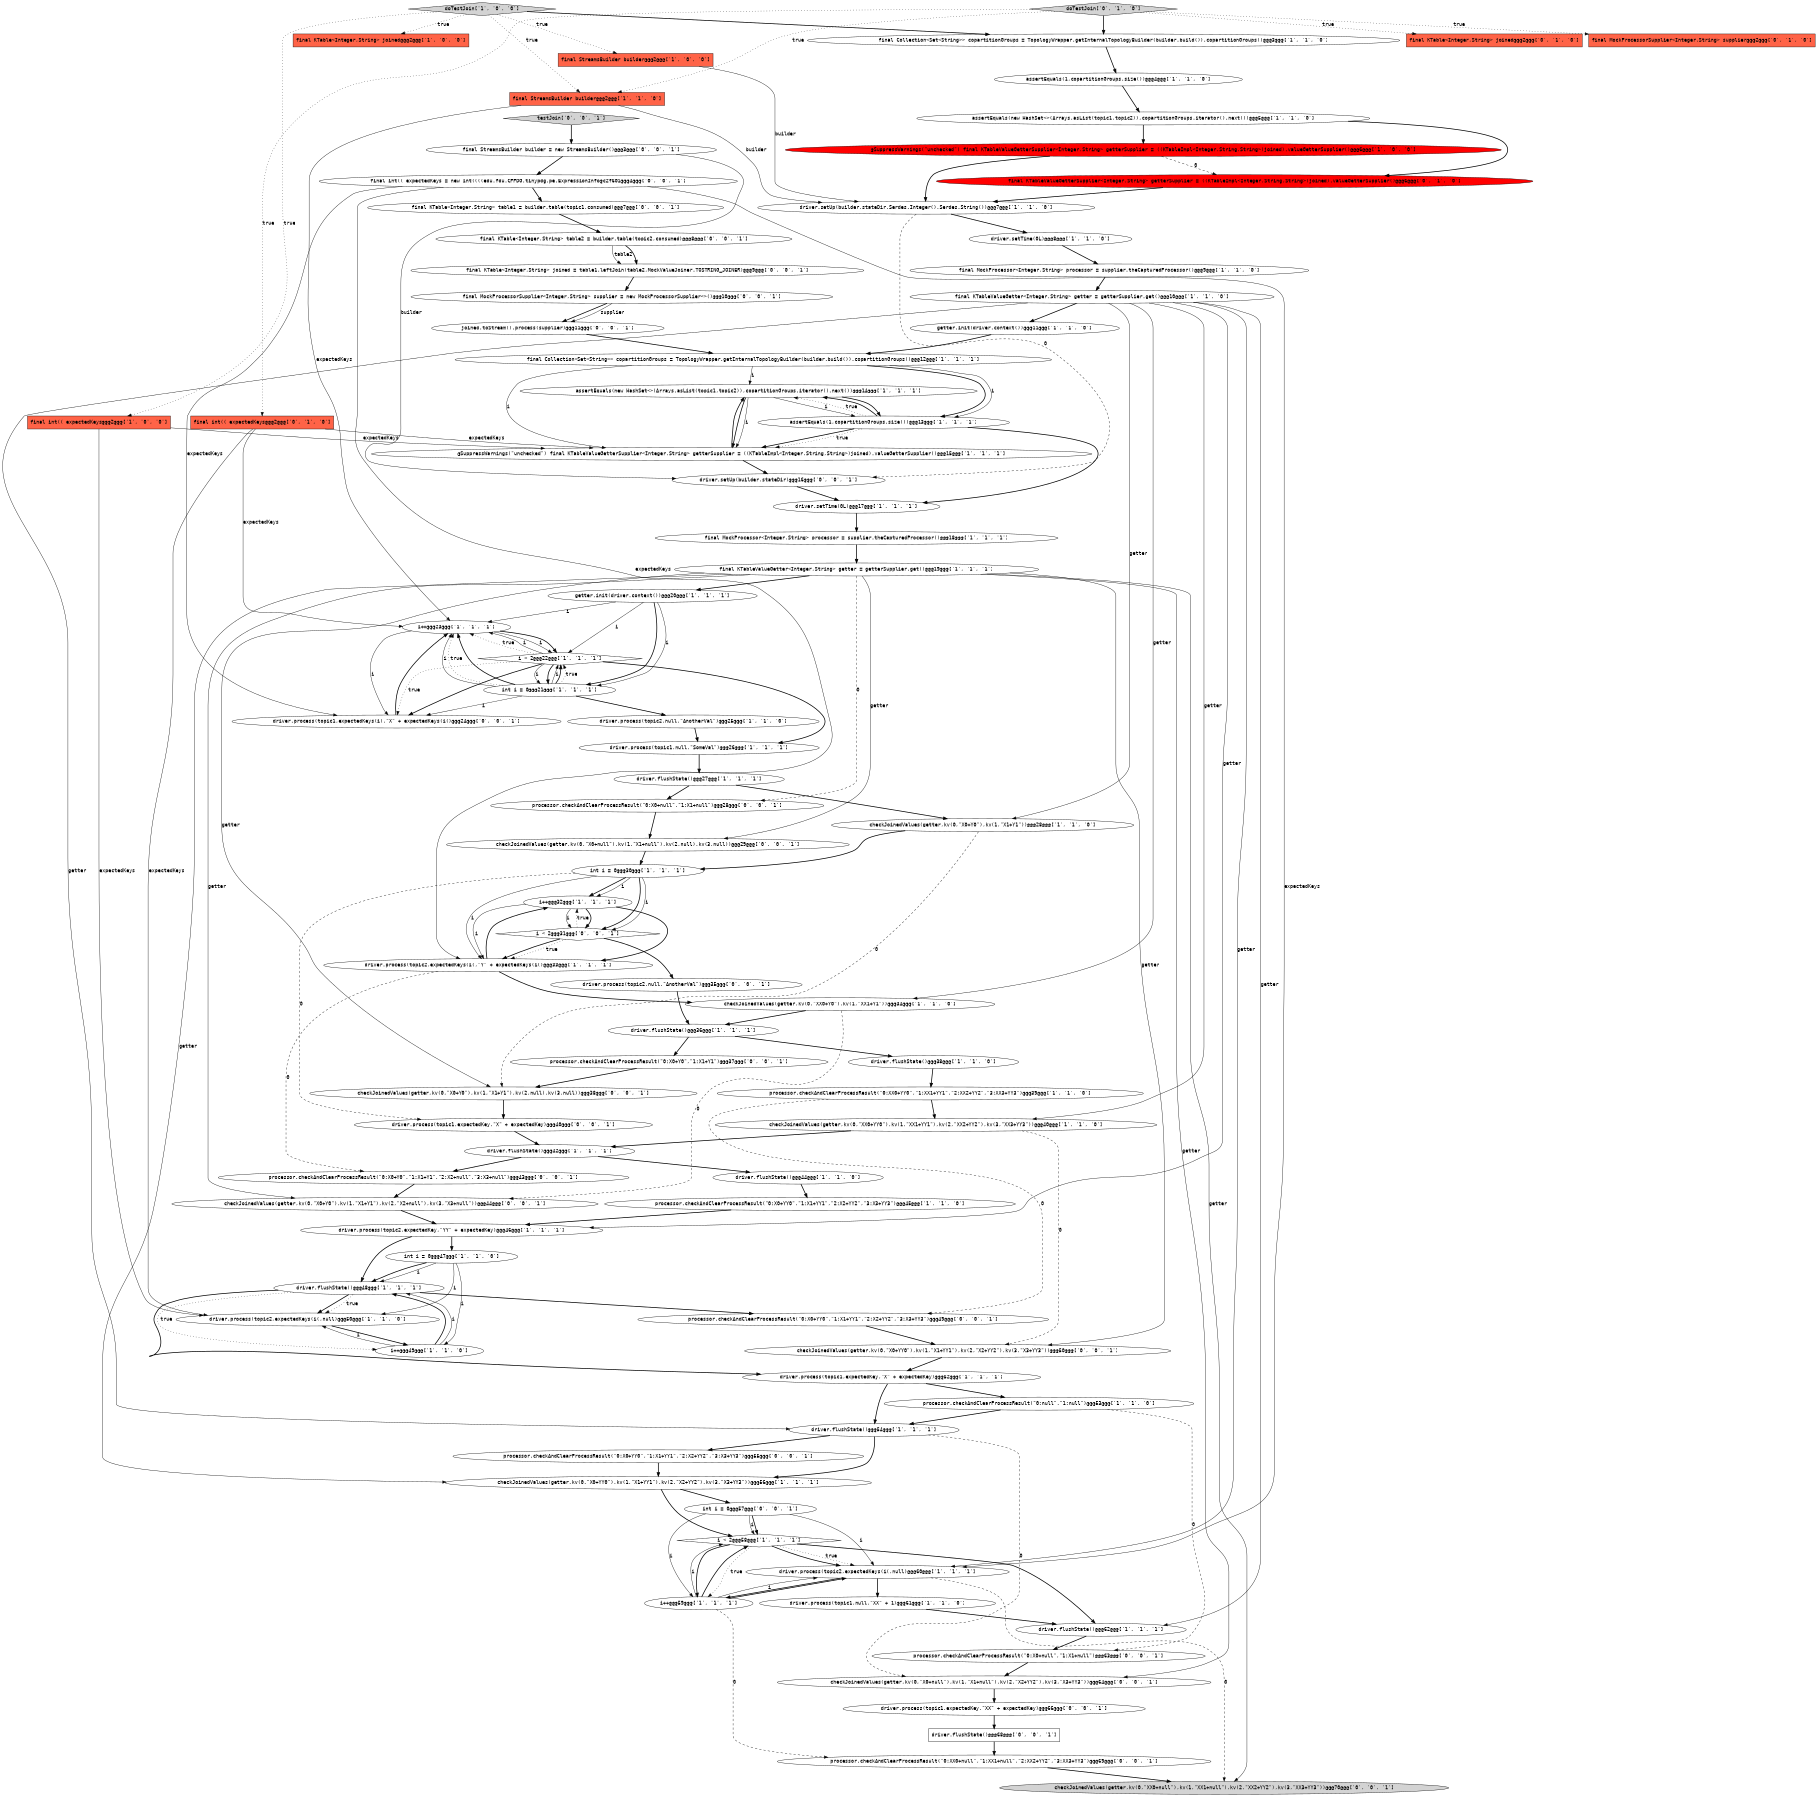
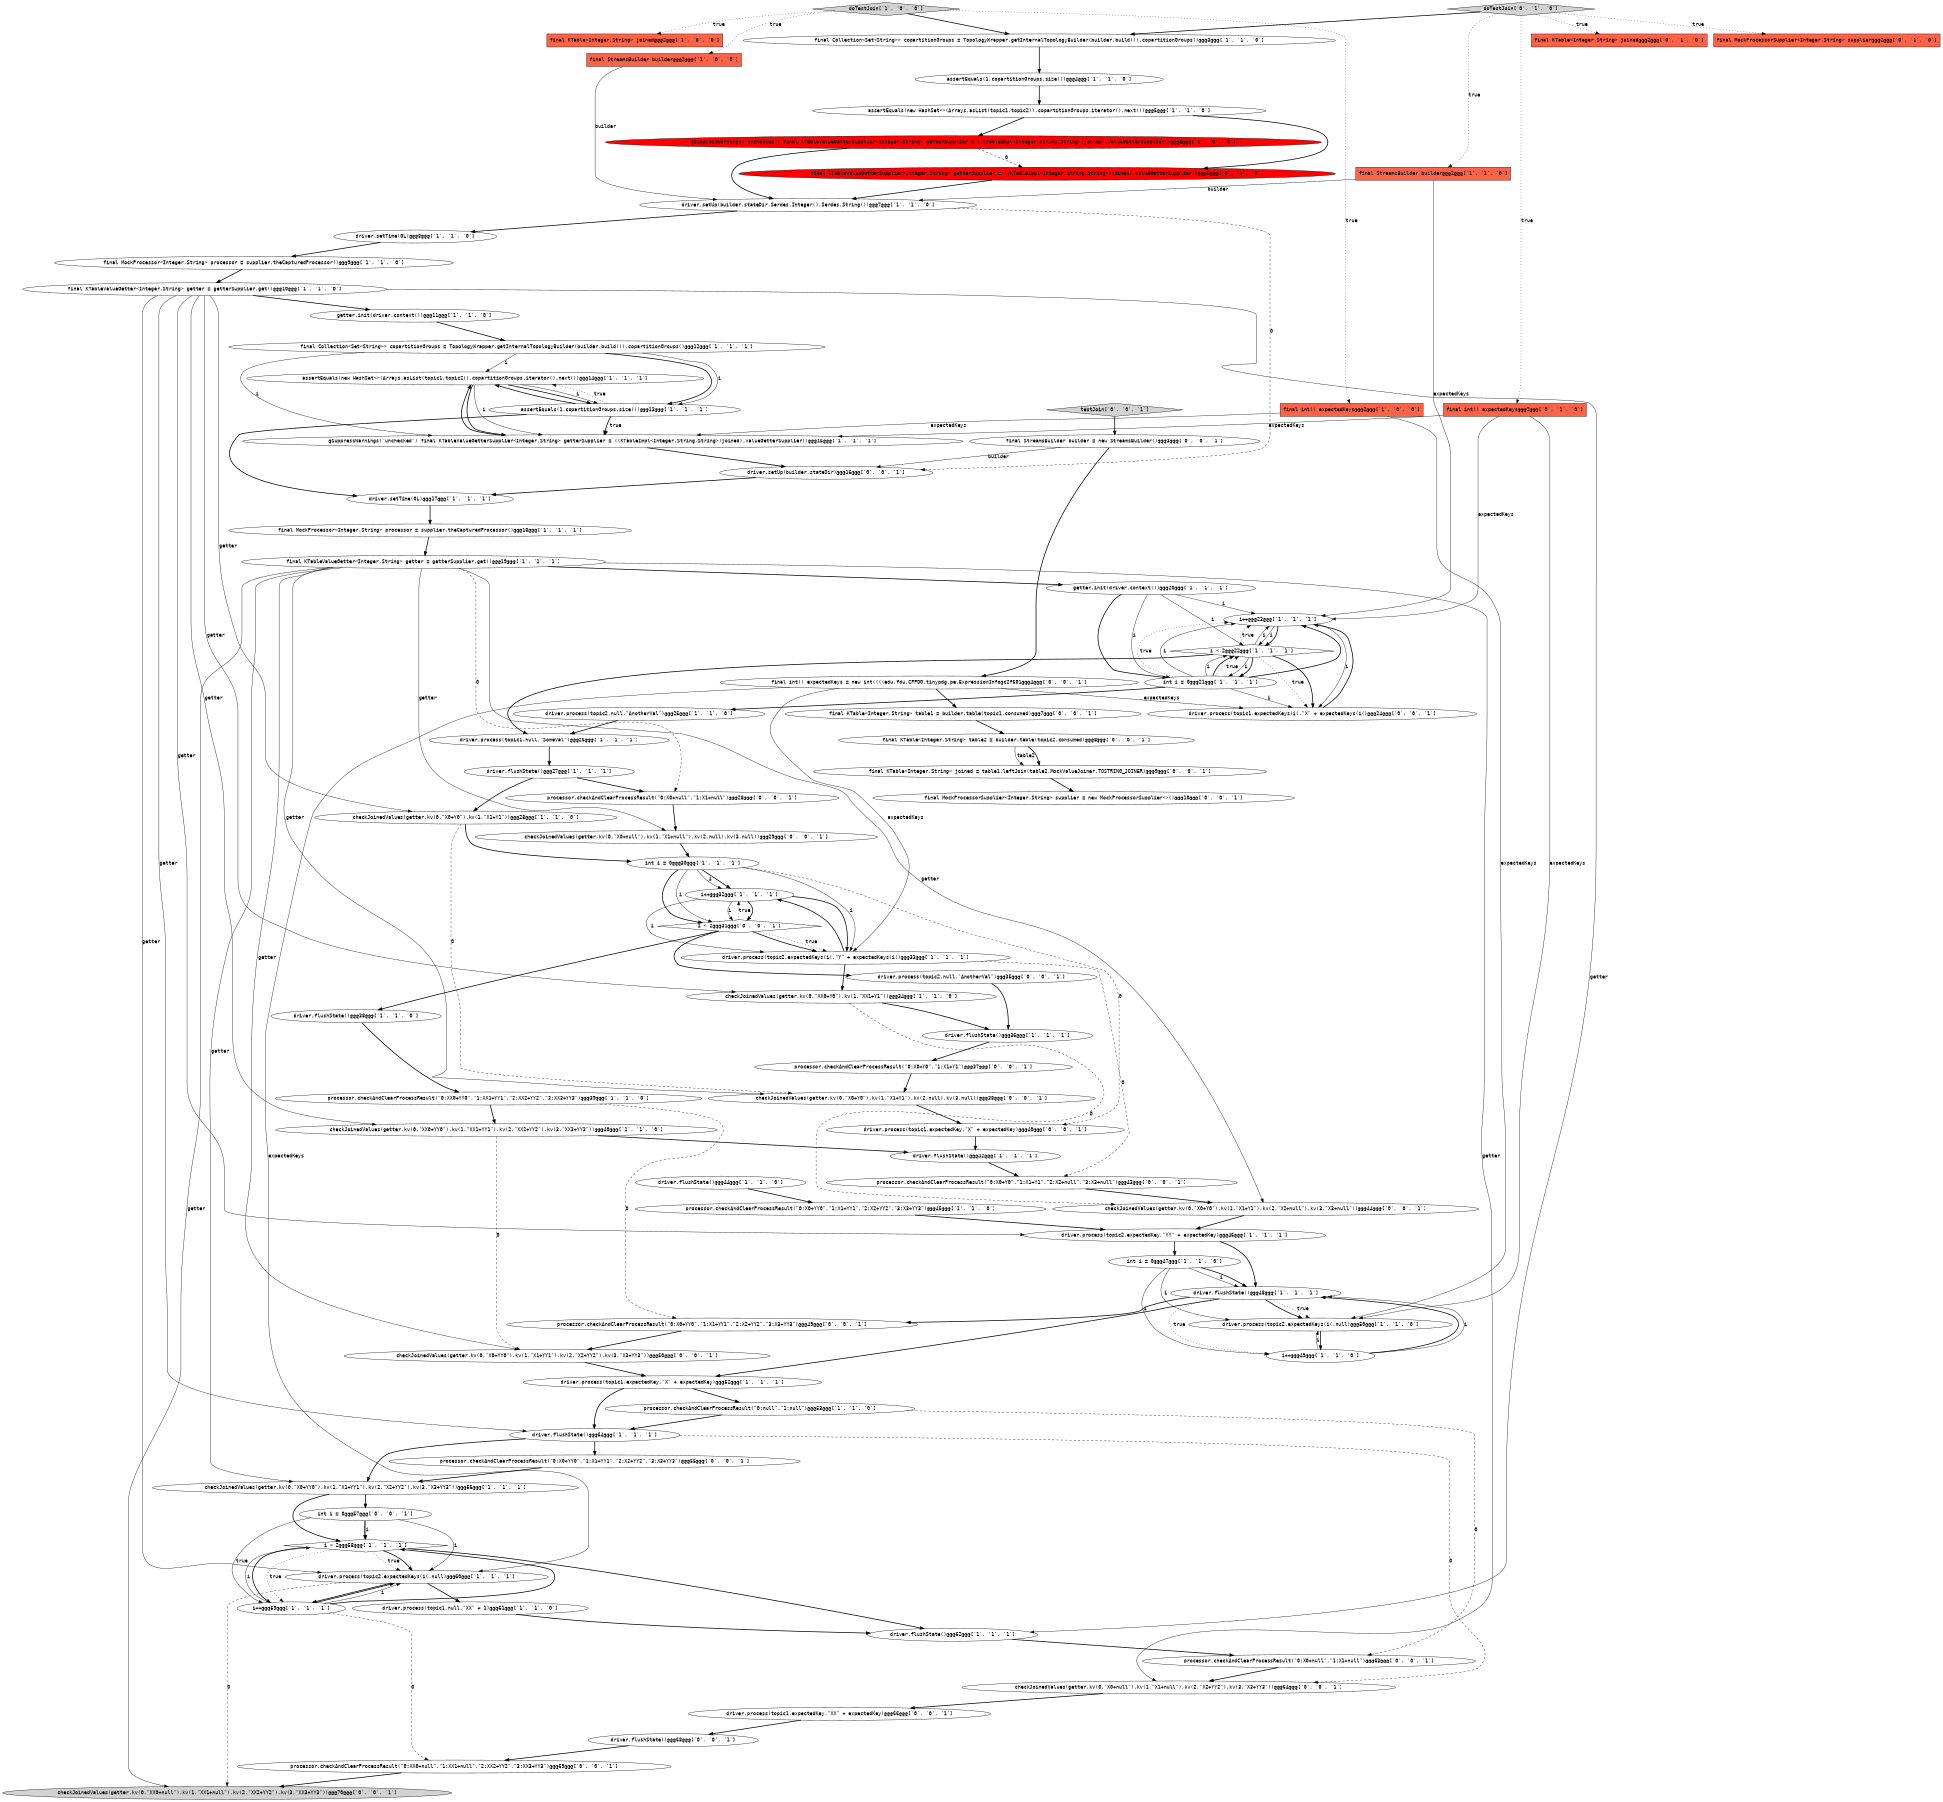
(533, 53) -> none
(548, 328) -> none
(812, 1046) -> (550, 968)
(672, 1164) -> none
(671, 1556) -> (242, 1561)
(994, 1735) -> (673, 1740)
